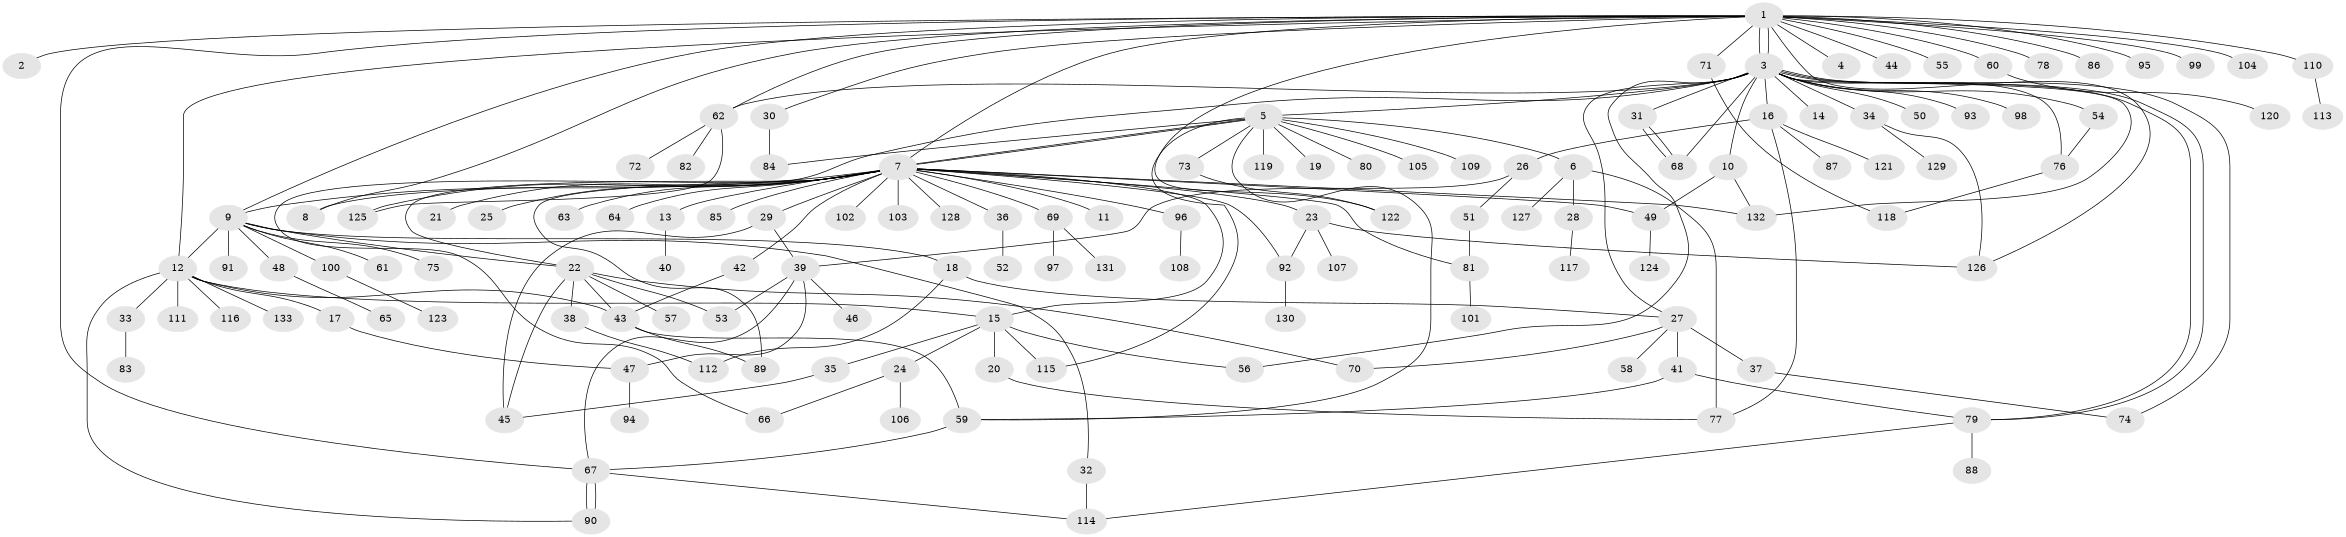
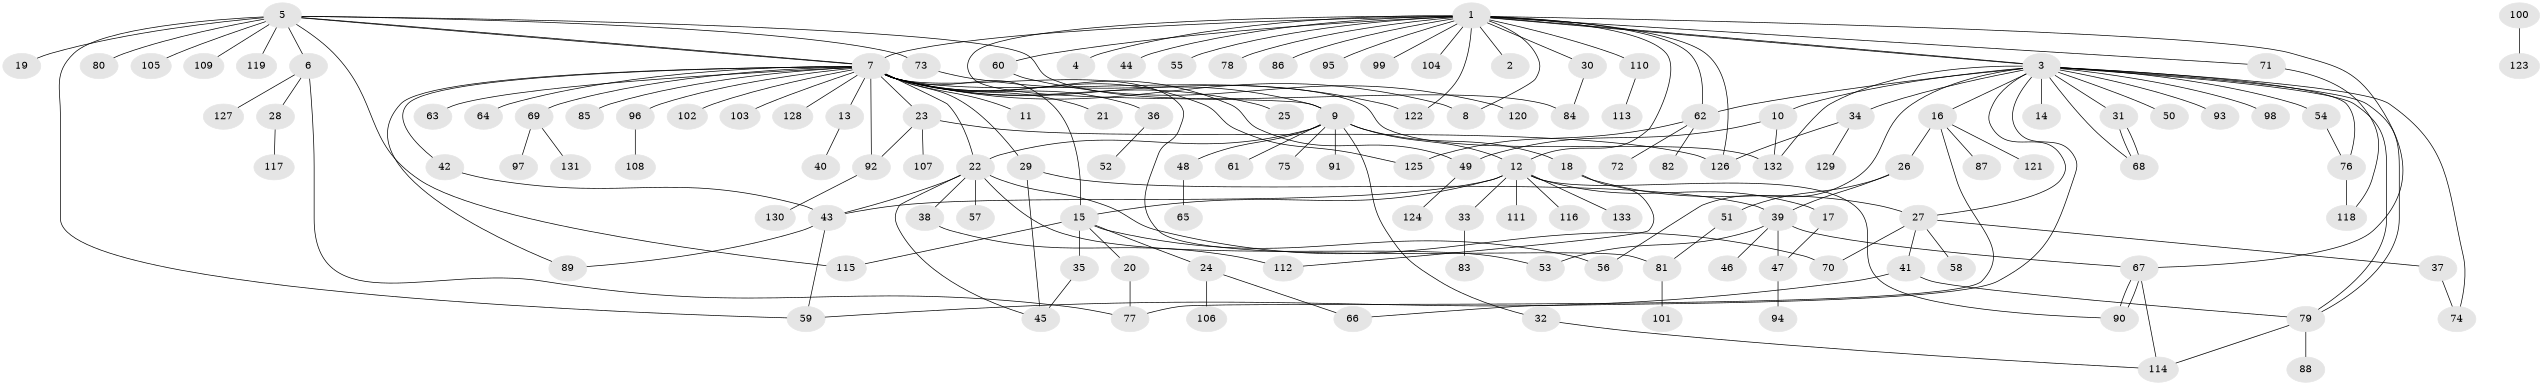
(1481, 104) -> none
(279, 243) -> none
(779, 456) -> none
